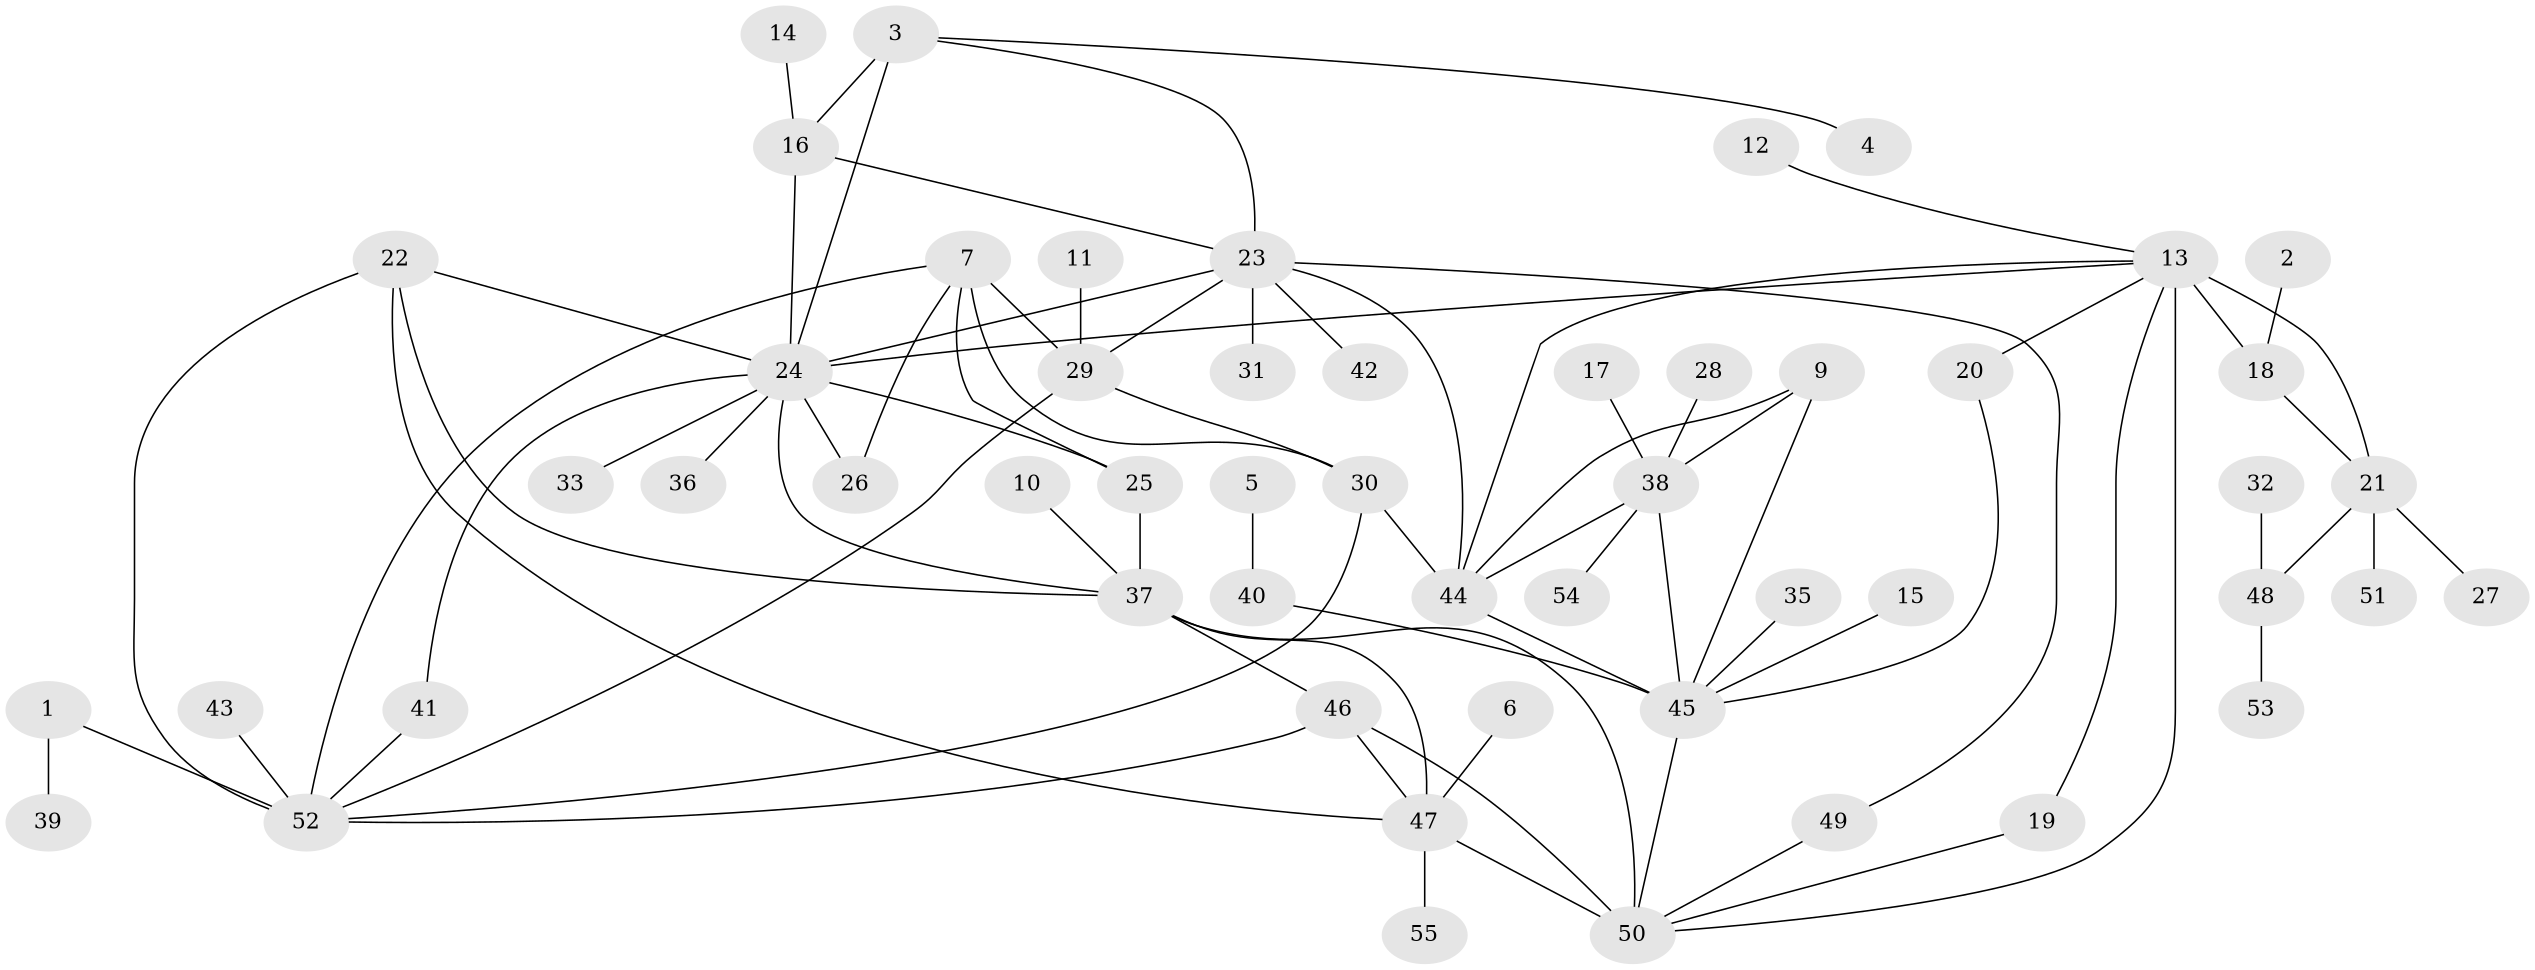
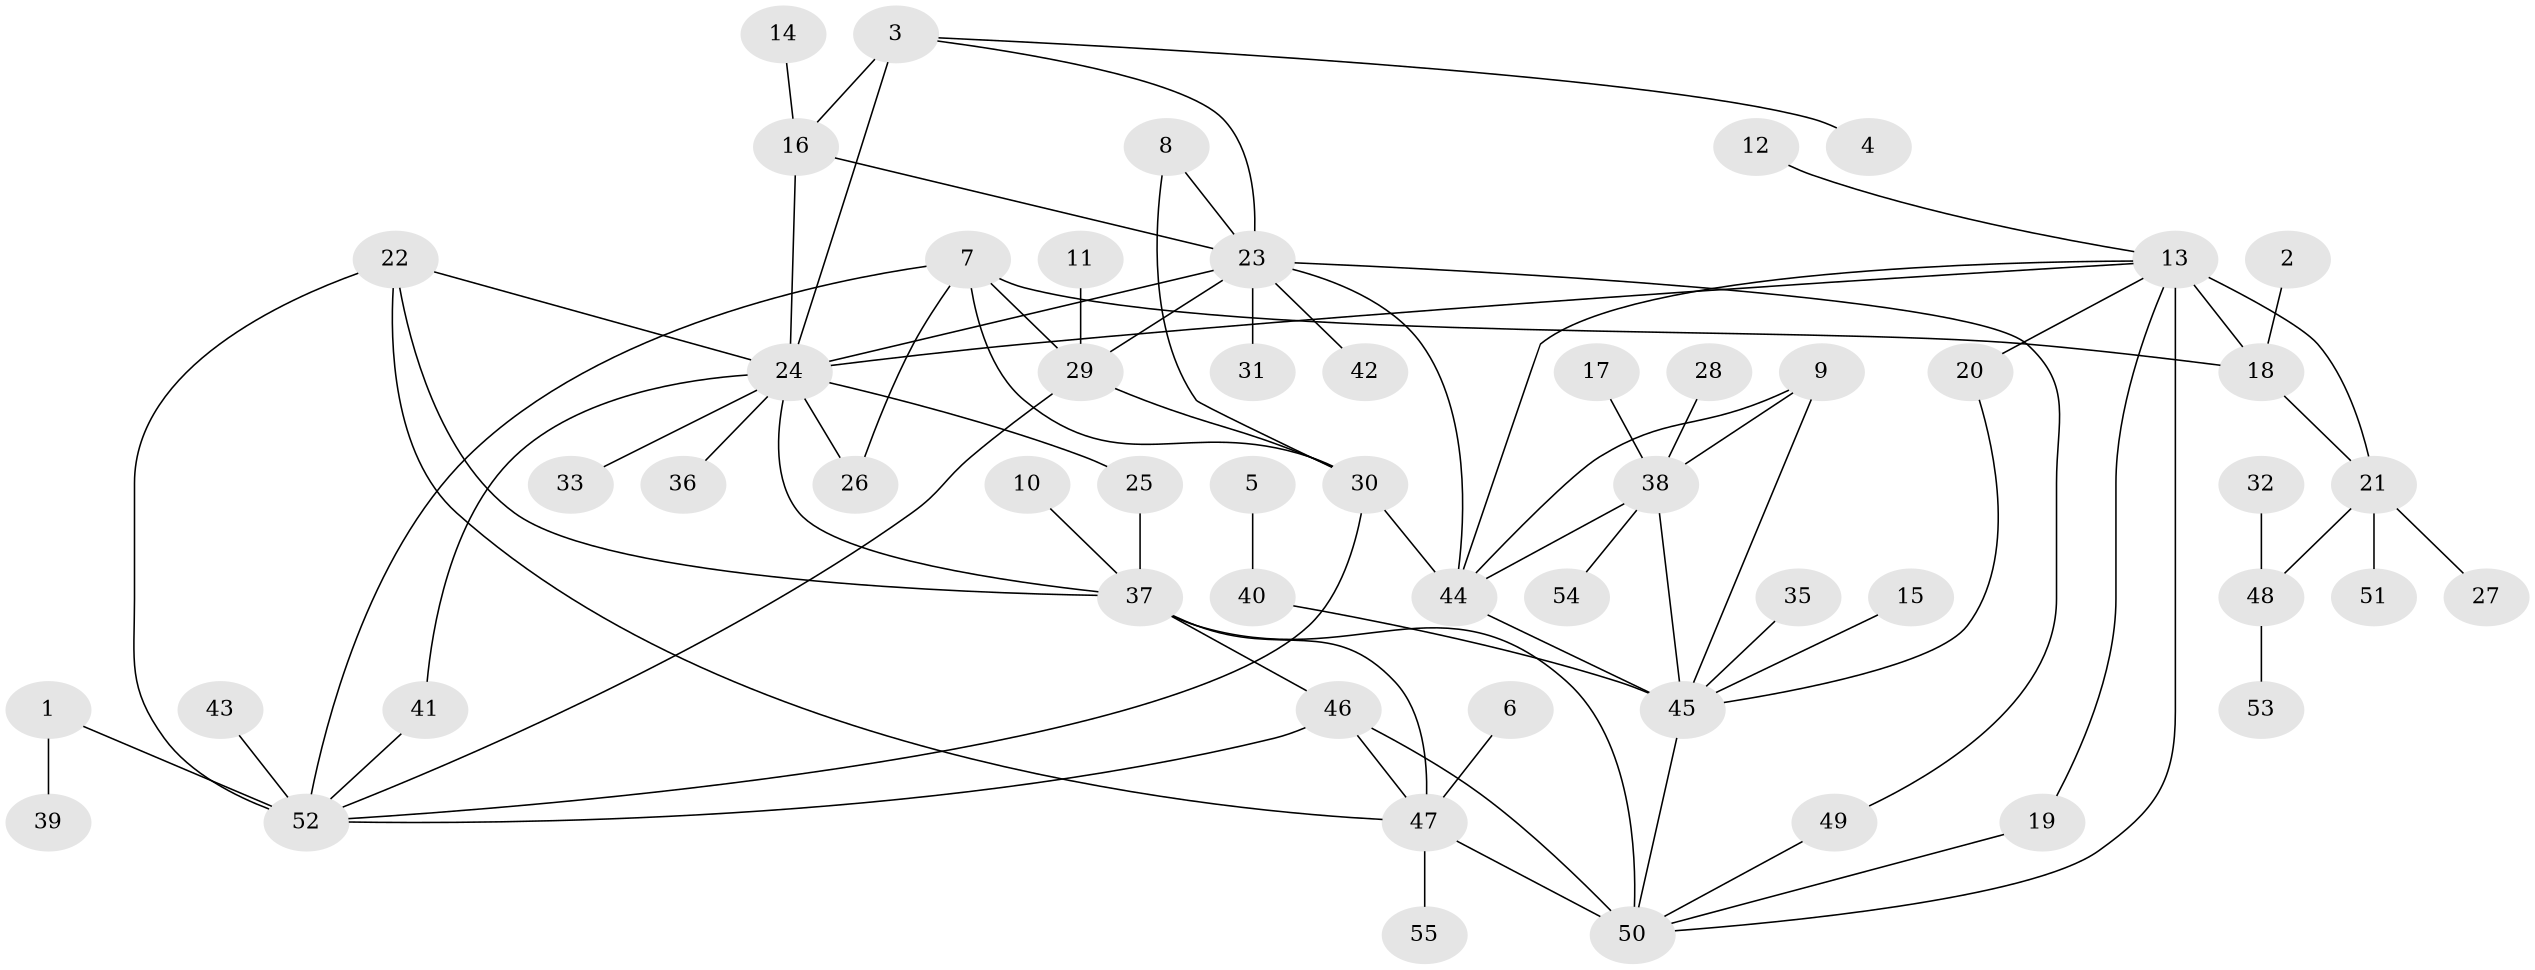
none -> (1167, 147)
(987, 409) -> (1609, 331)
